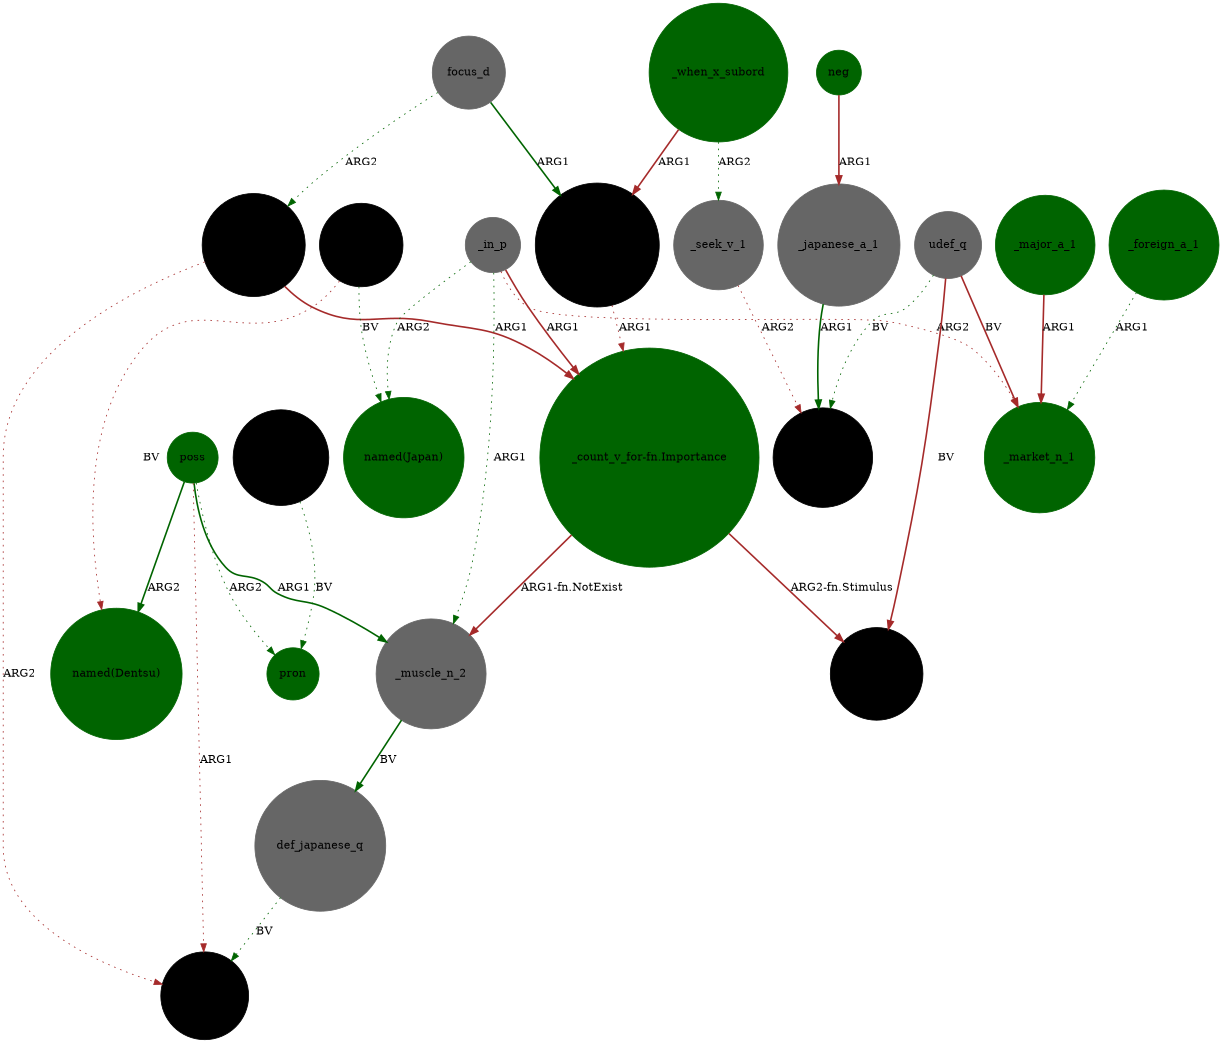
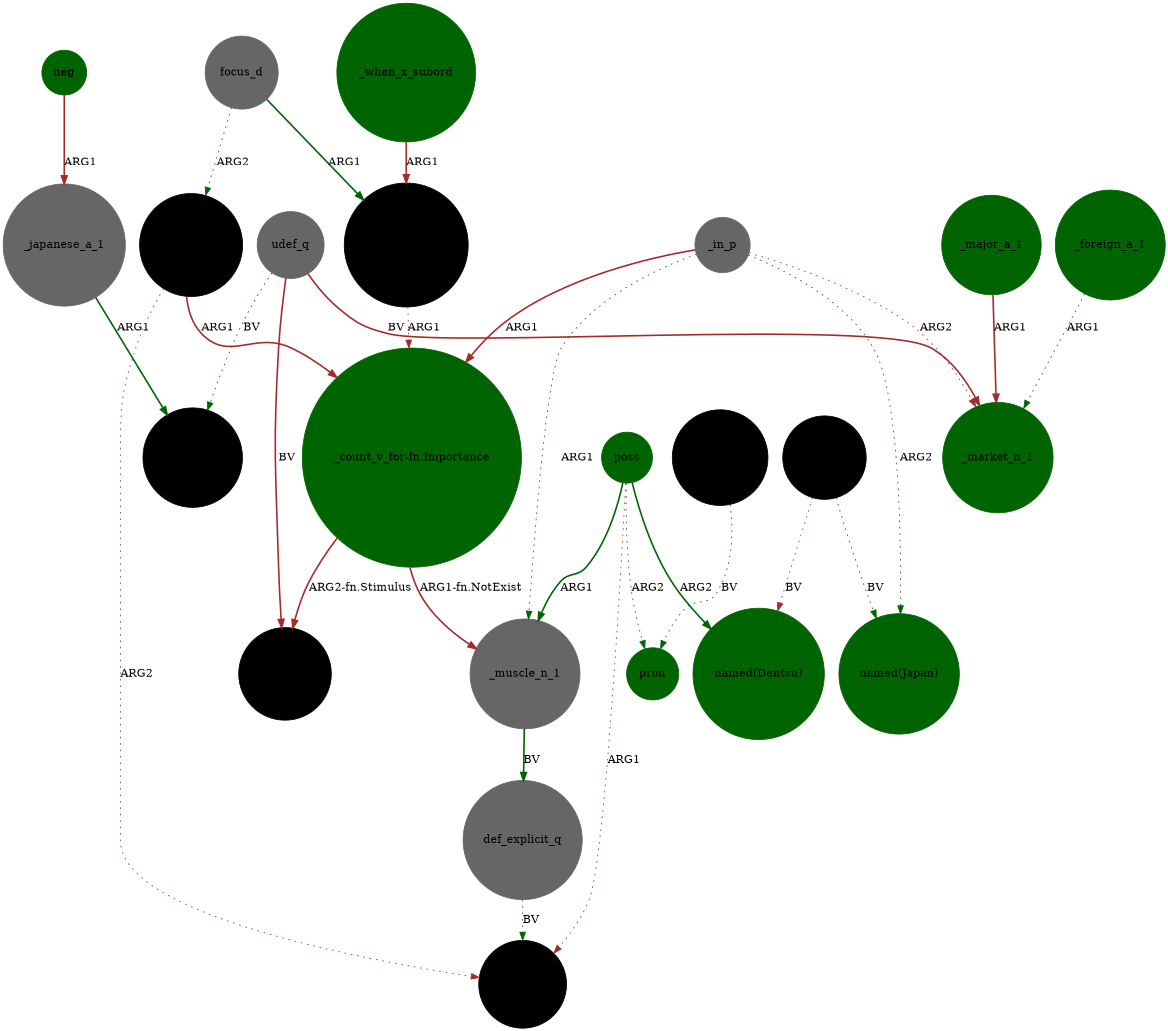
(718, 245) -> none
(431, 674) -> (525, 674)
(320, 846) -> (523, 840)
